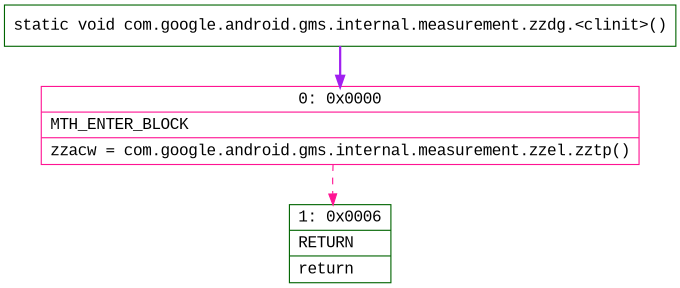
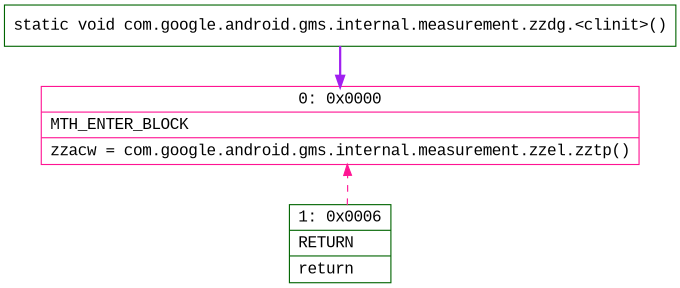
(333, 179) -> (348, 190)
